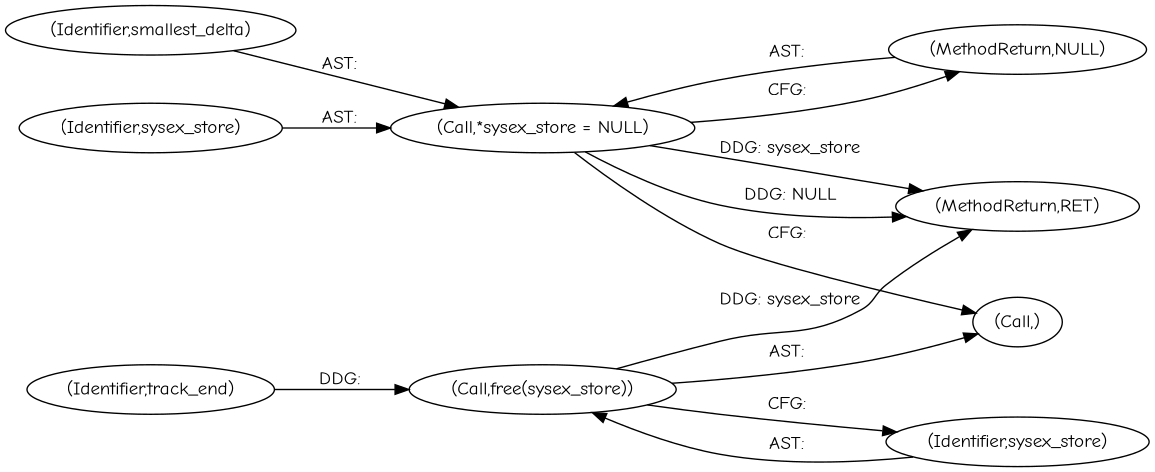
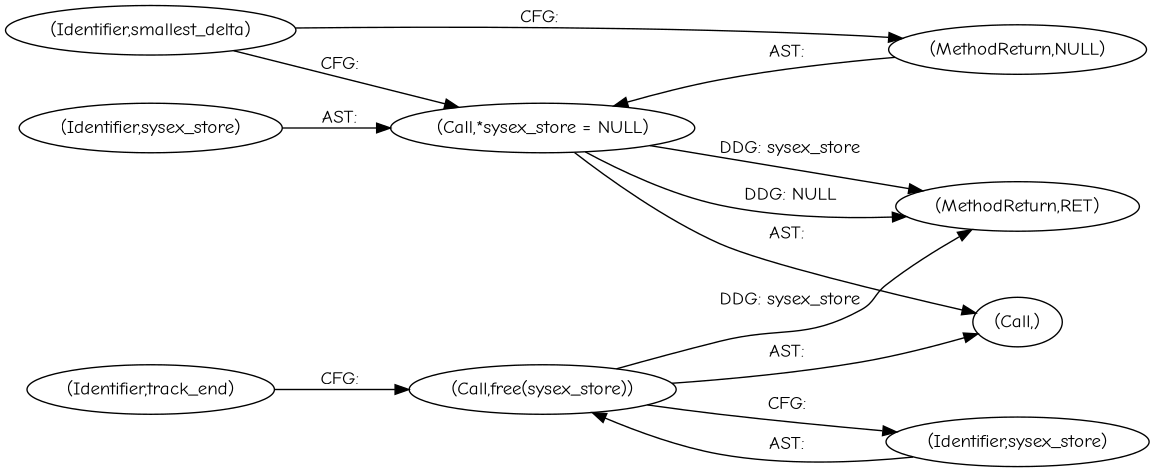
(343, 64) -> (343, 64)
(820, 108) -> (592, 28)
(790, 233) -> (790, 233)
(343, 379) -> (343, 379)
